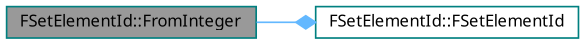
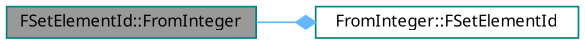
(447, 22) -> (447, 22)
